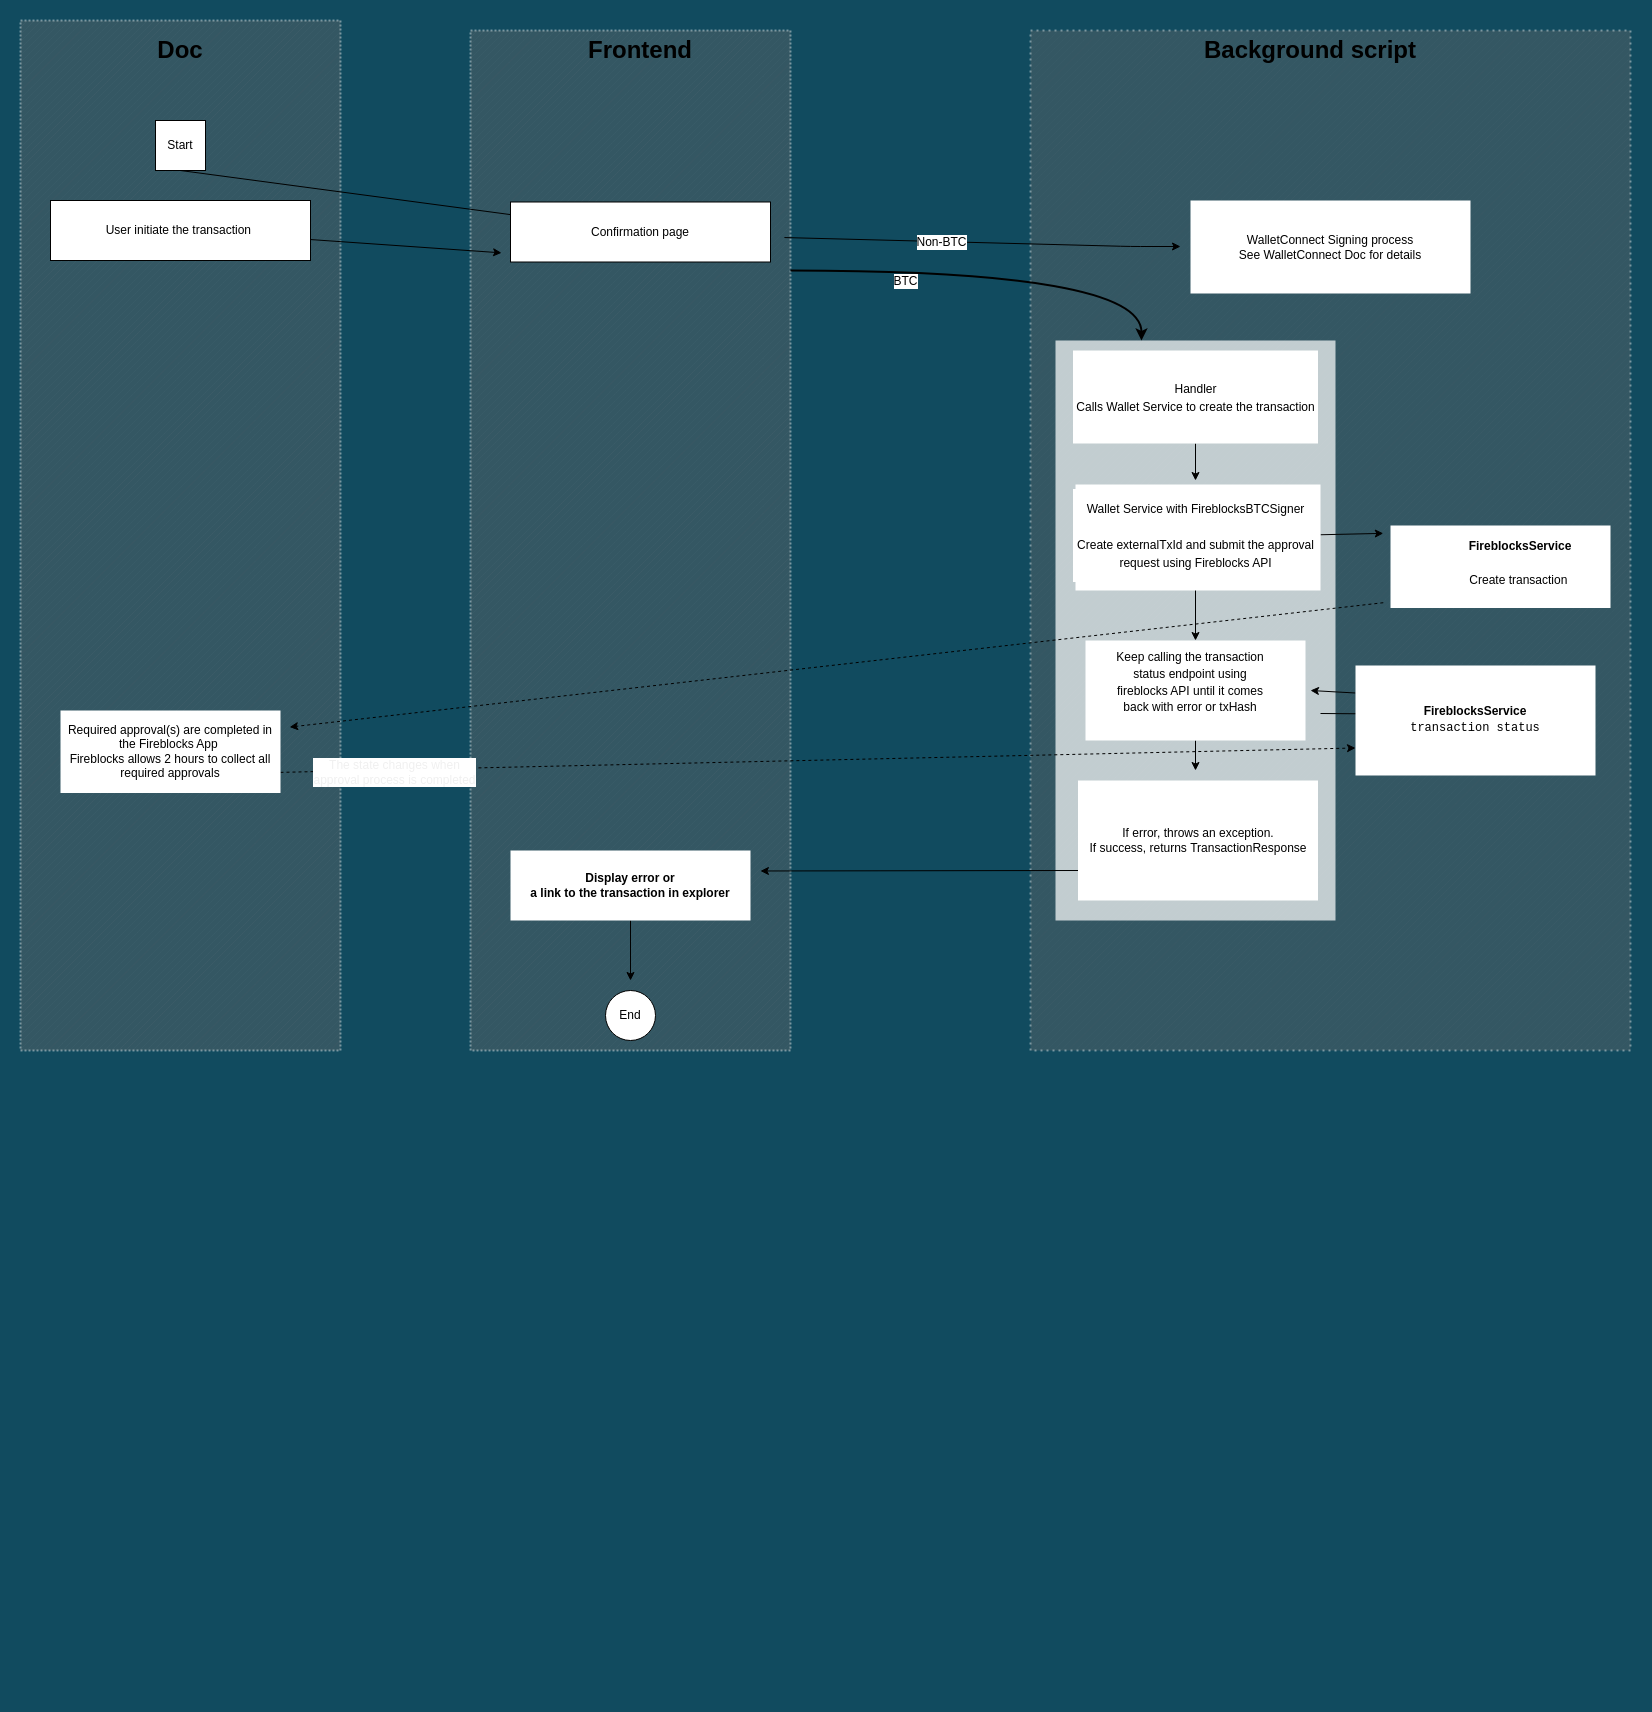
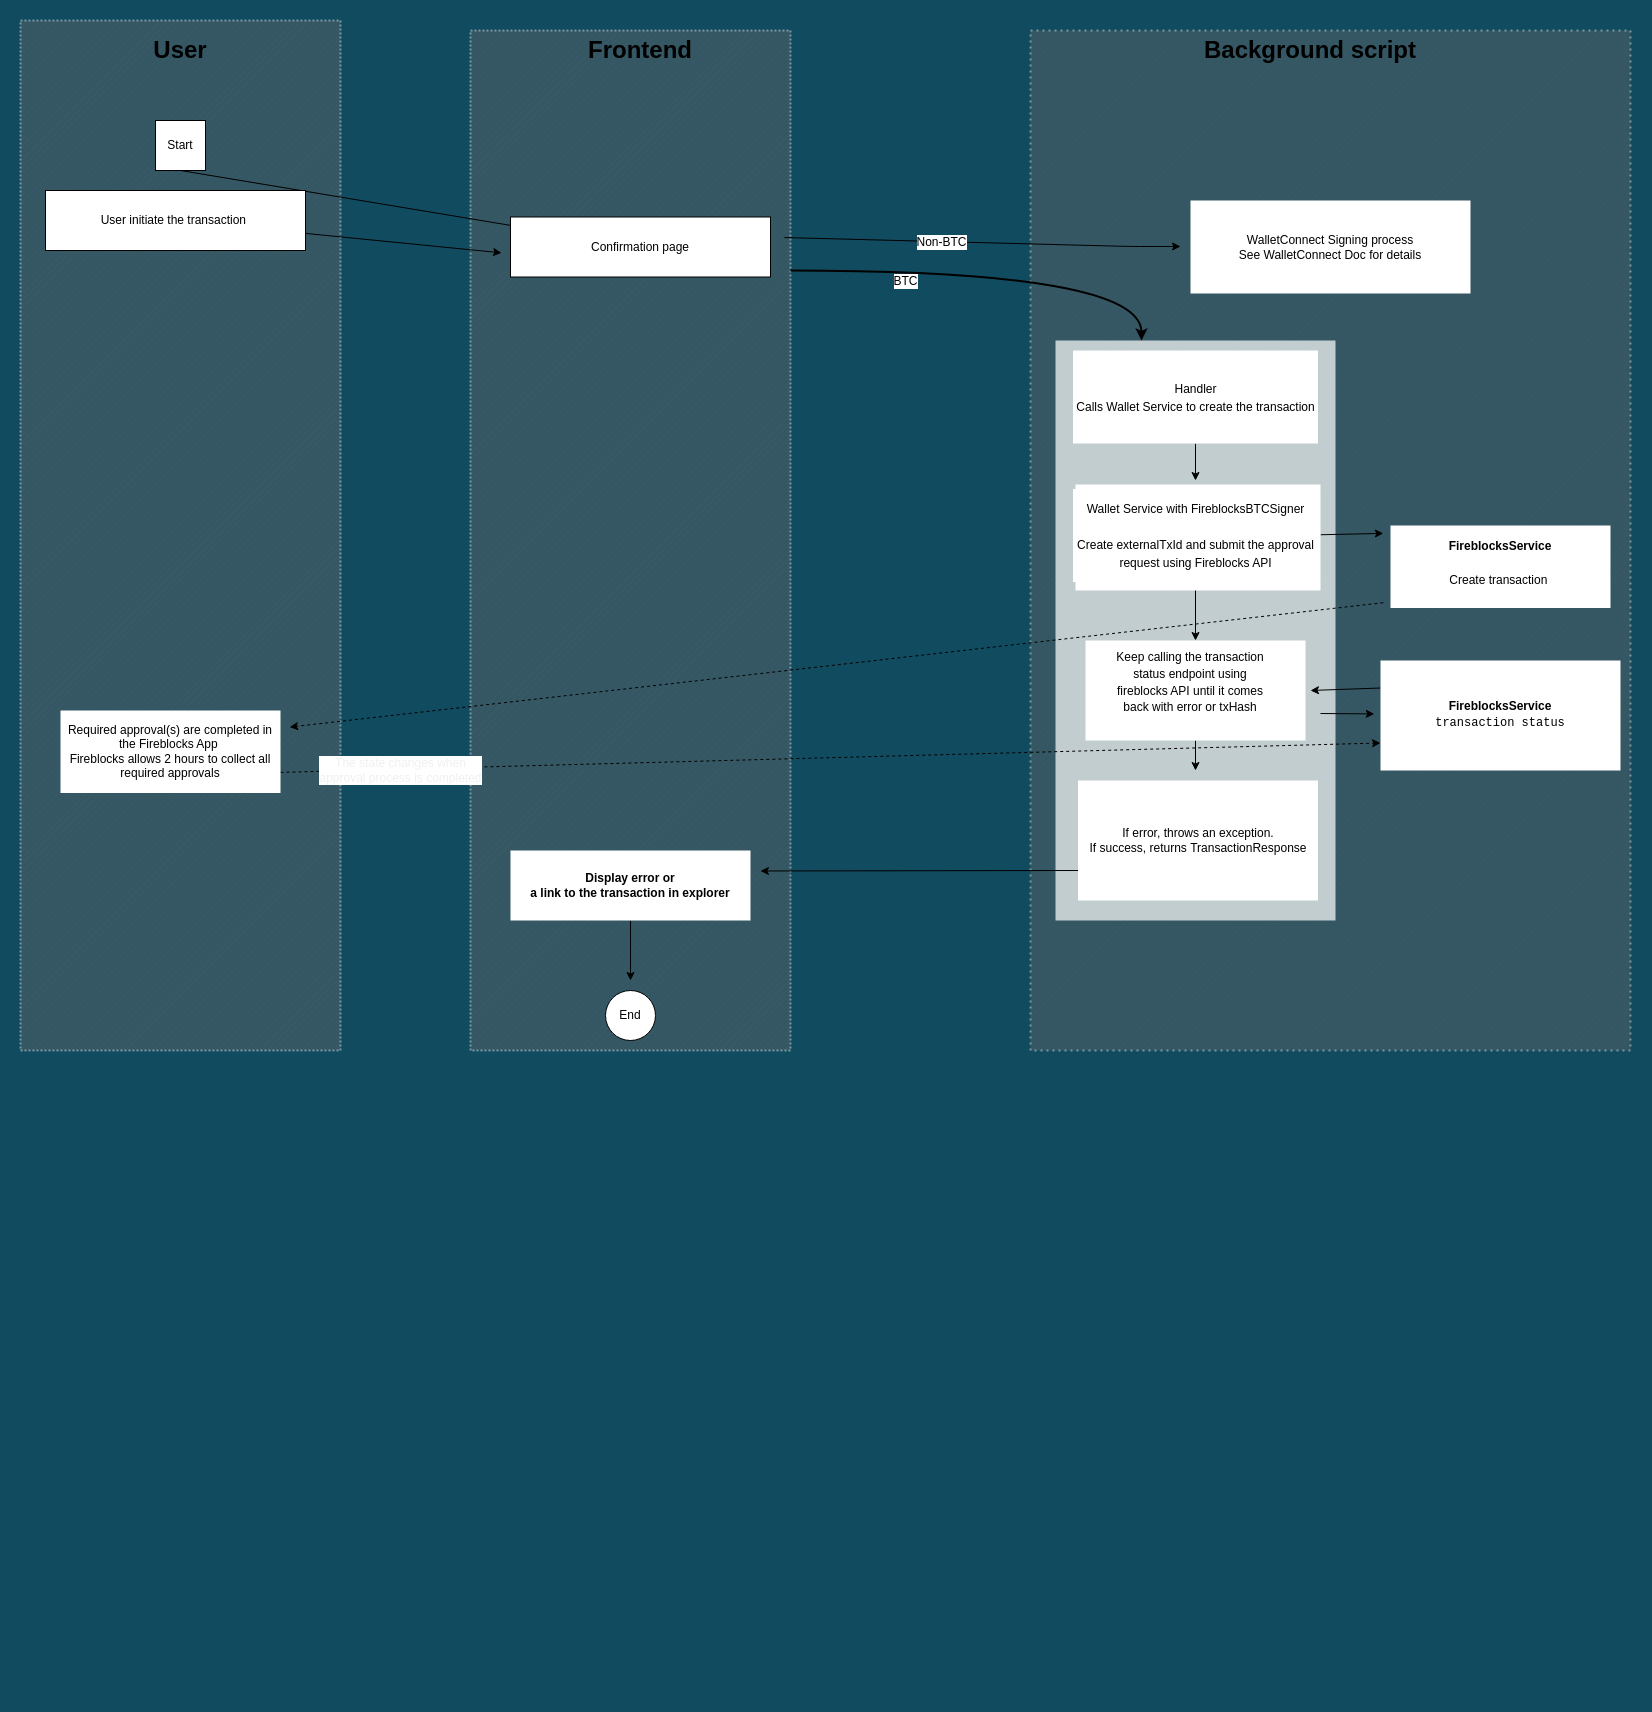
(181, 28) -> (181, 28)
(181, 231) -> (176, 221)
(641, 232) -> (641, 247)
(1521, 567) -> (1501, 567)
(1476, 721) -> (1501, 716)
